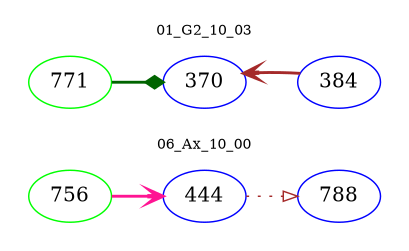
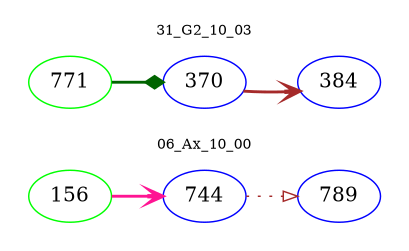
(205, 31) -> (205, 31)
(279, 73) -> (264, 92)
(70, 196) -> (70, 196)
(205, 196) -> (205, 196)
(339, 196) -> (339, 196)
